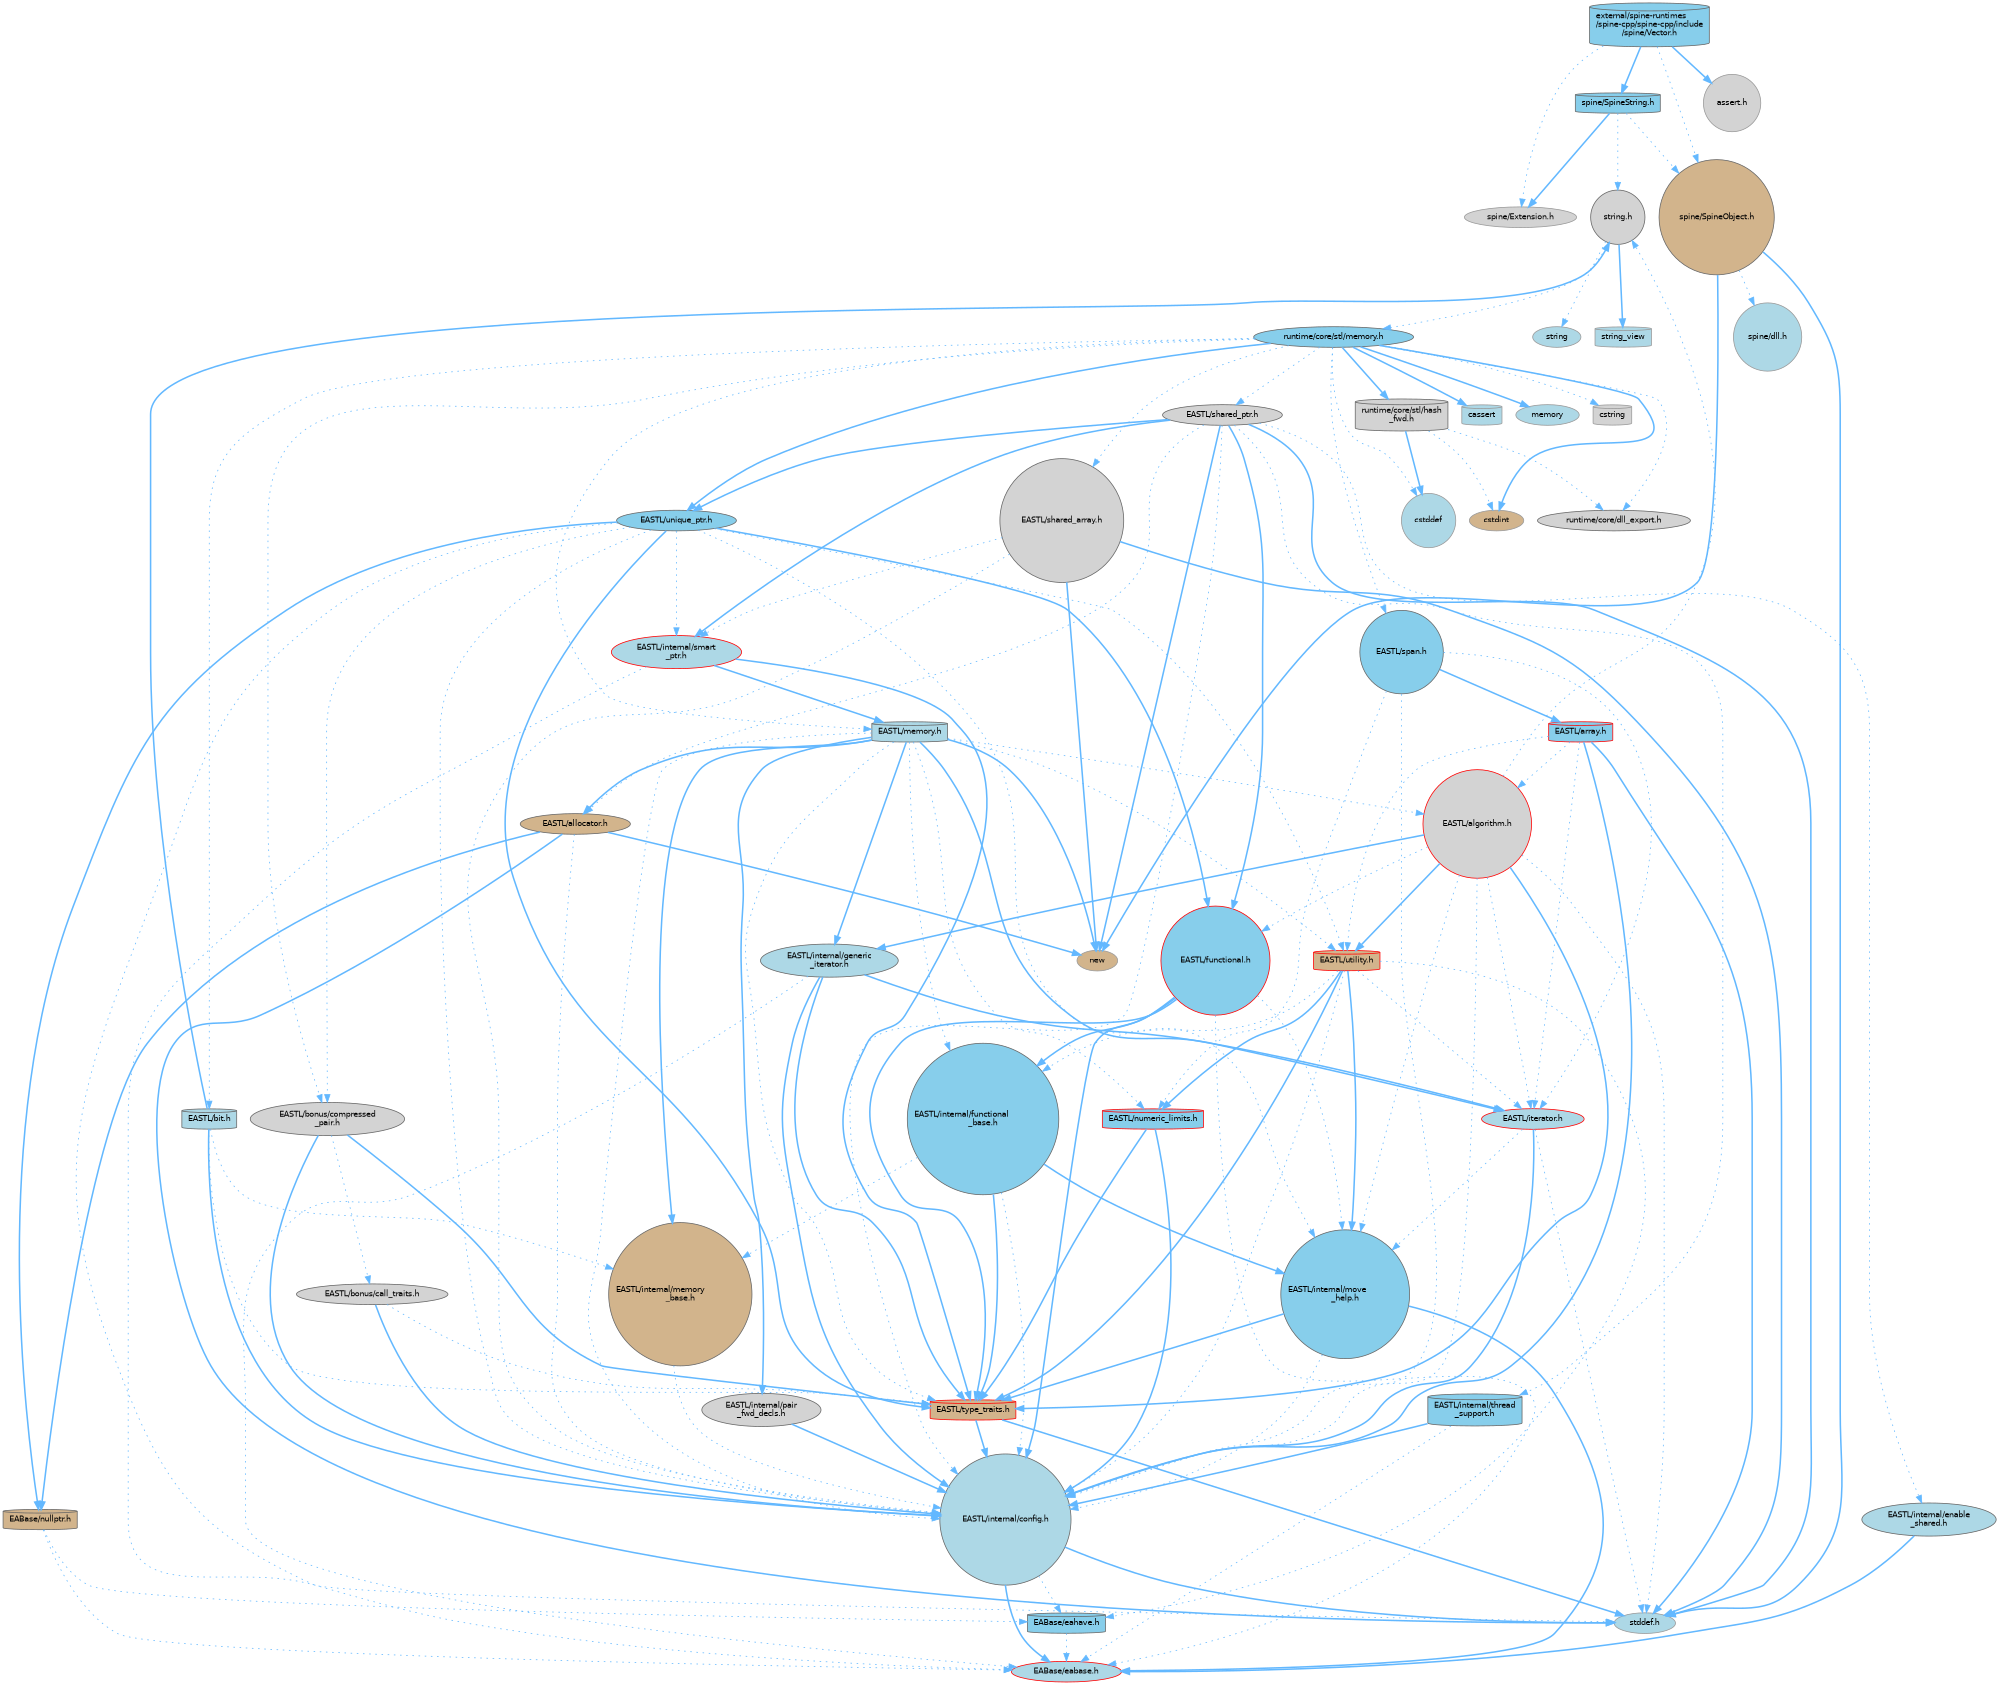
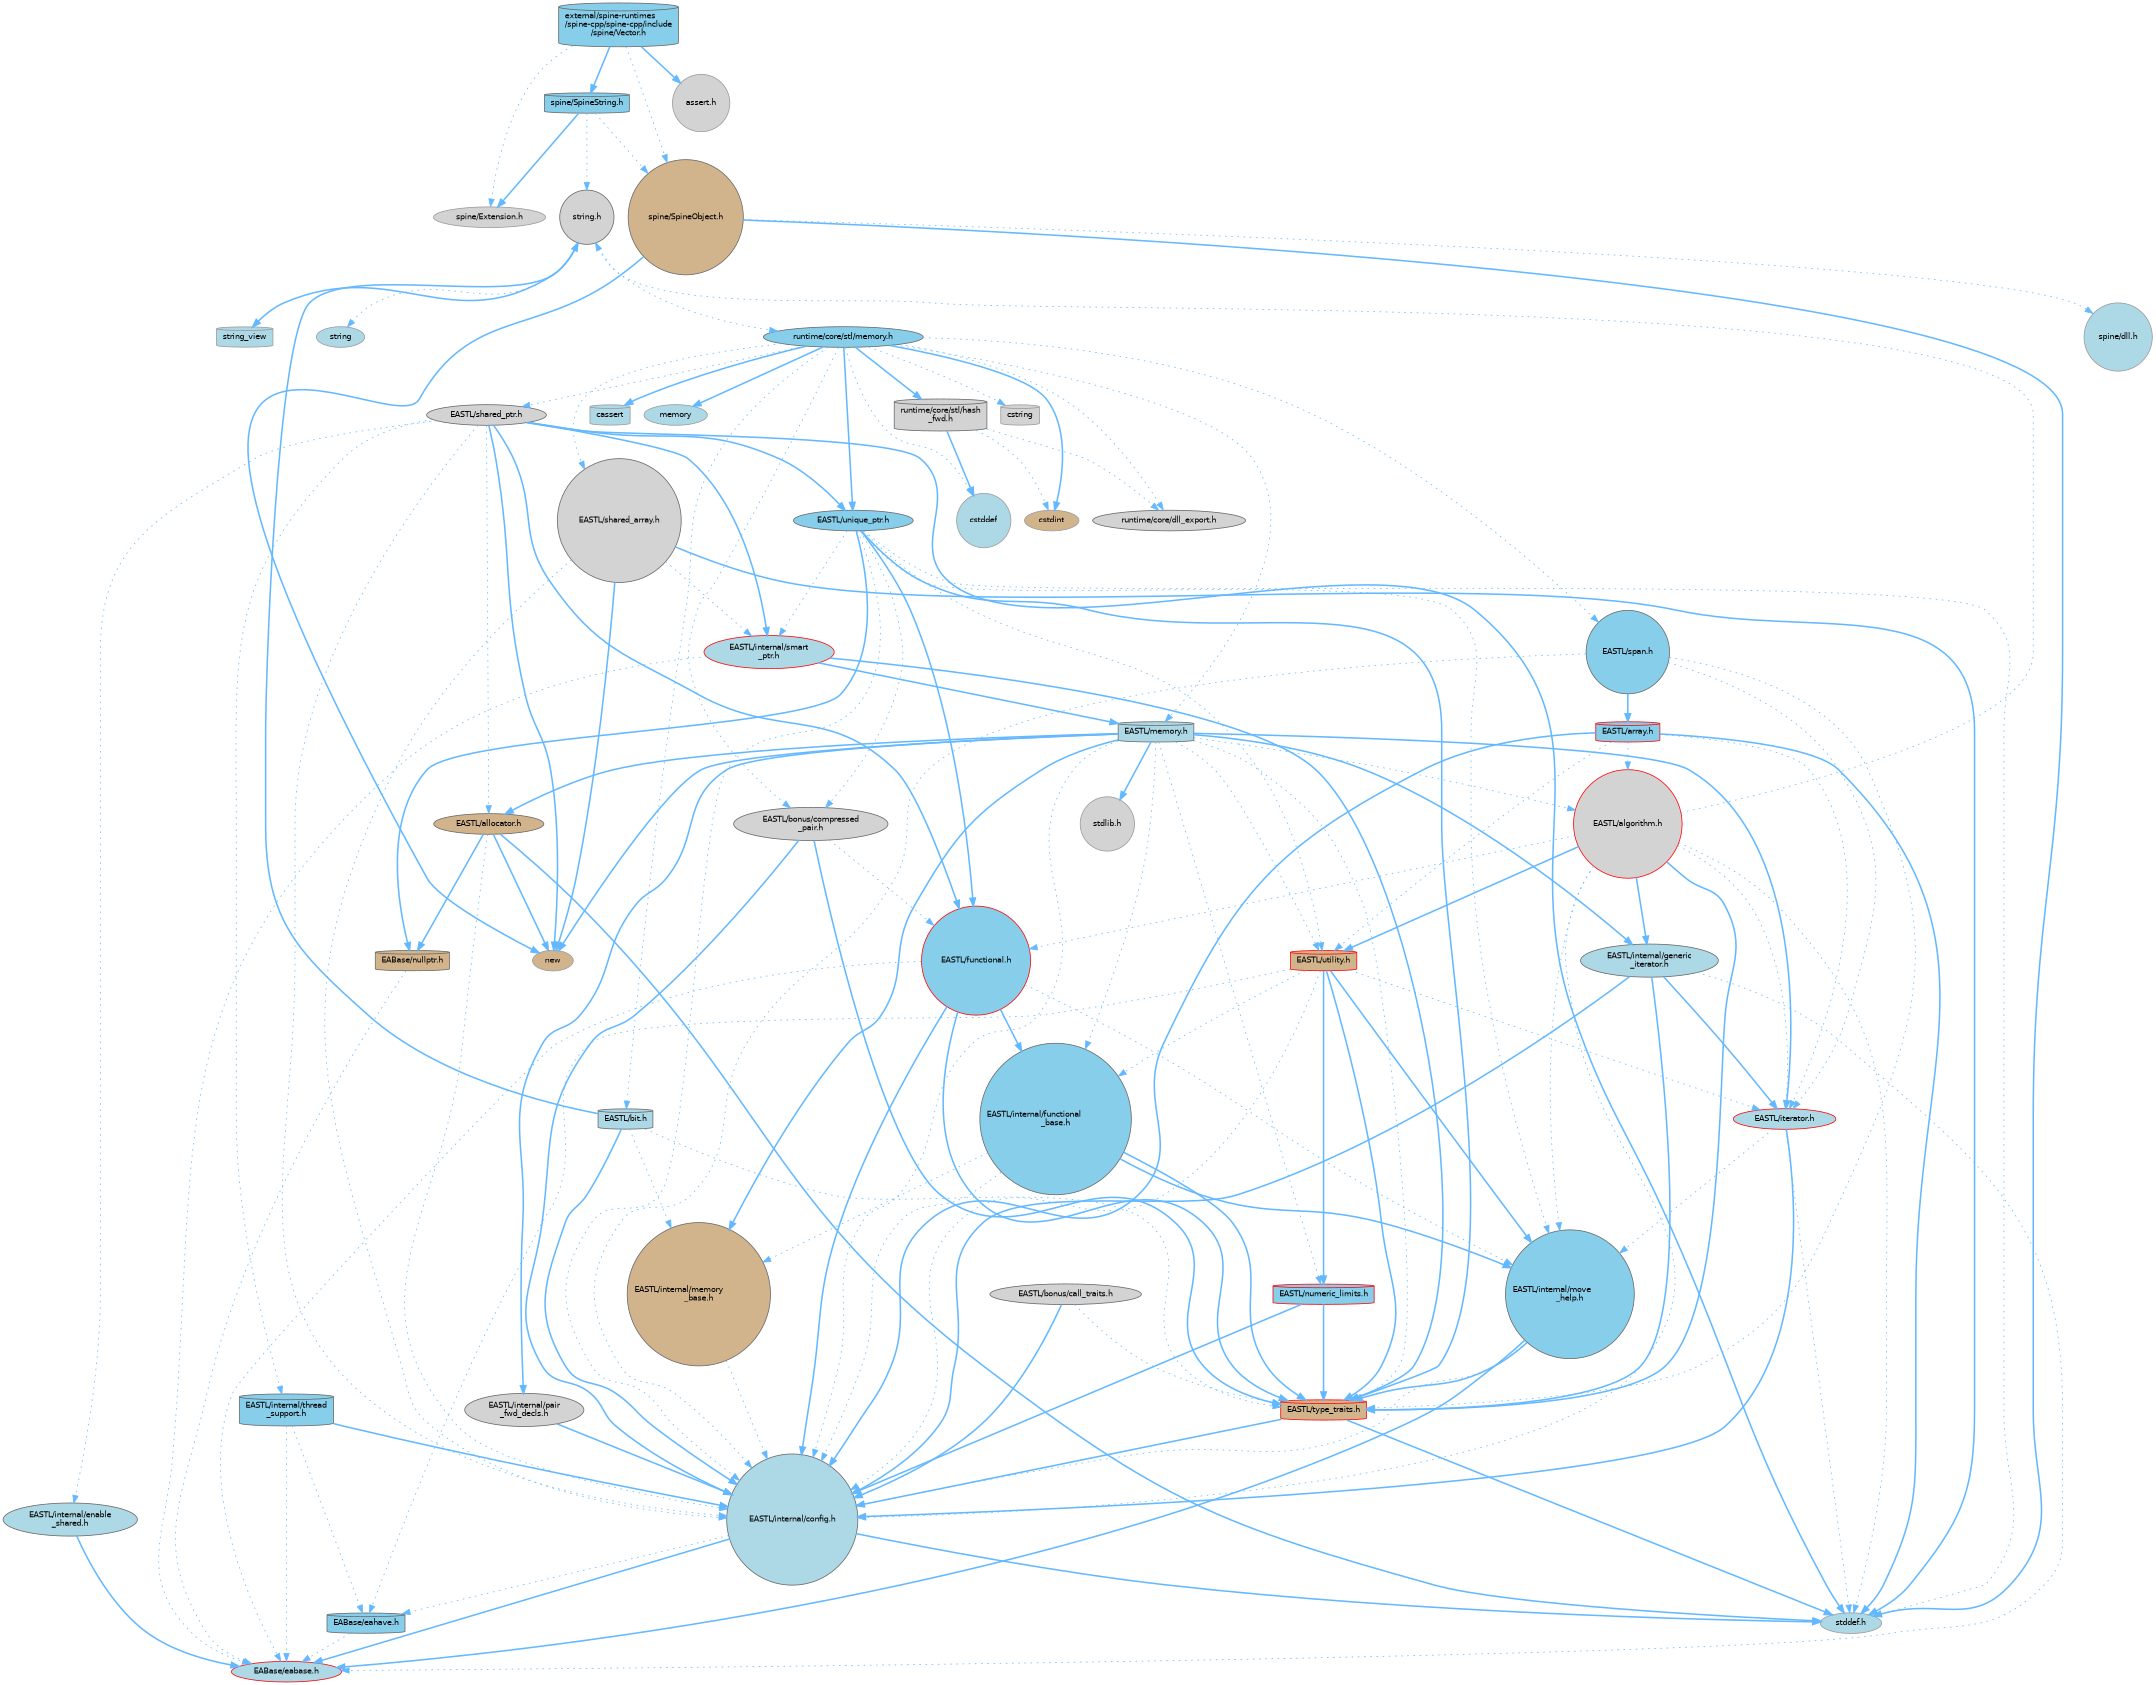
none -> (1107, 824)
(1301, 935) -> (1868, 1138)
(351, 1209) -> (879, 880)
(467, 1609) -> (326, 1516)
